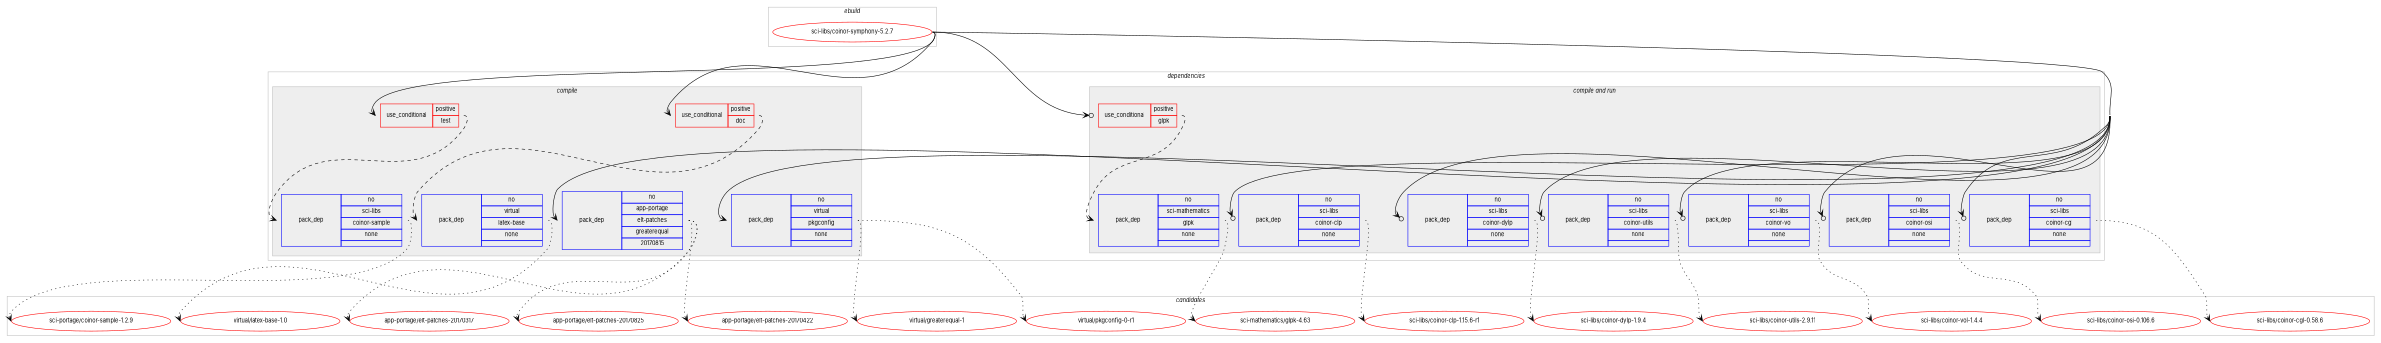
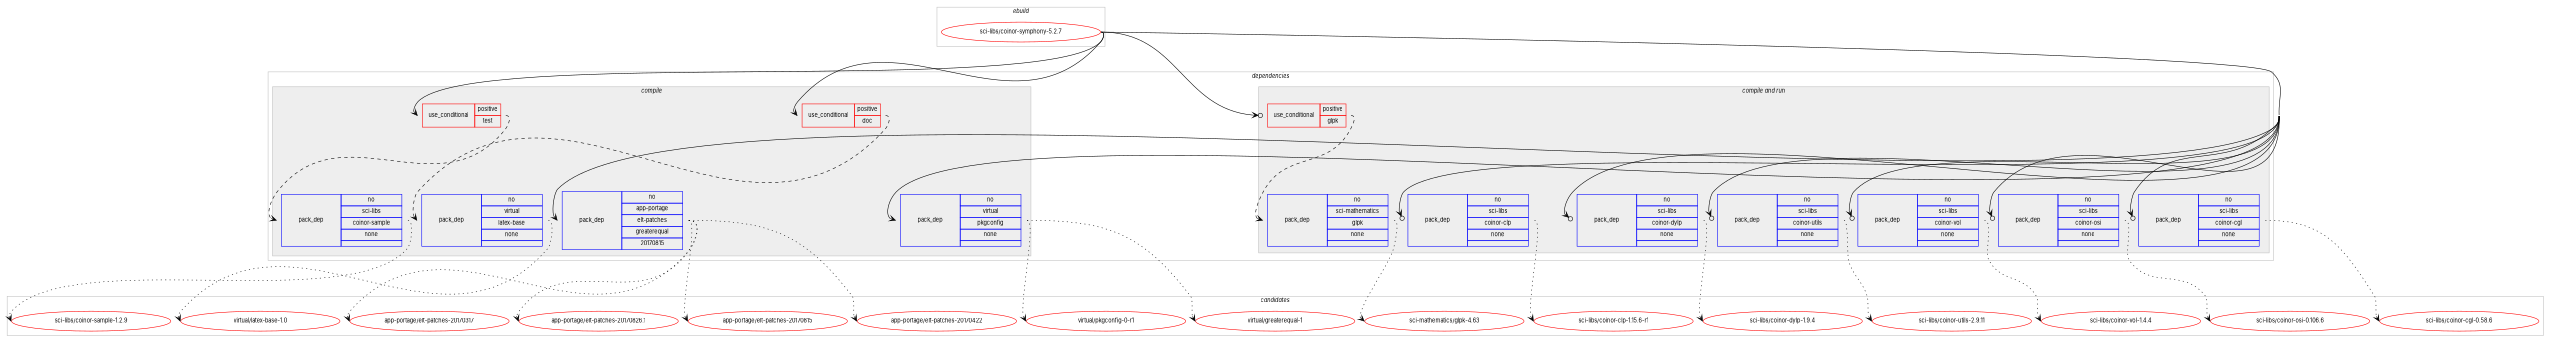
(91, 321) -> (91, 321)
none -> (599, 321)
(599, 321) -> (768, 321)
